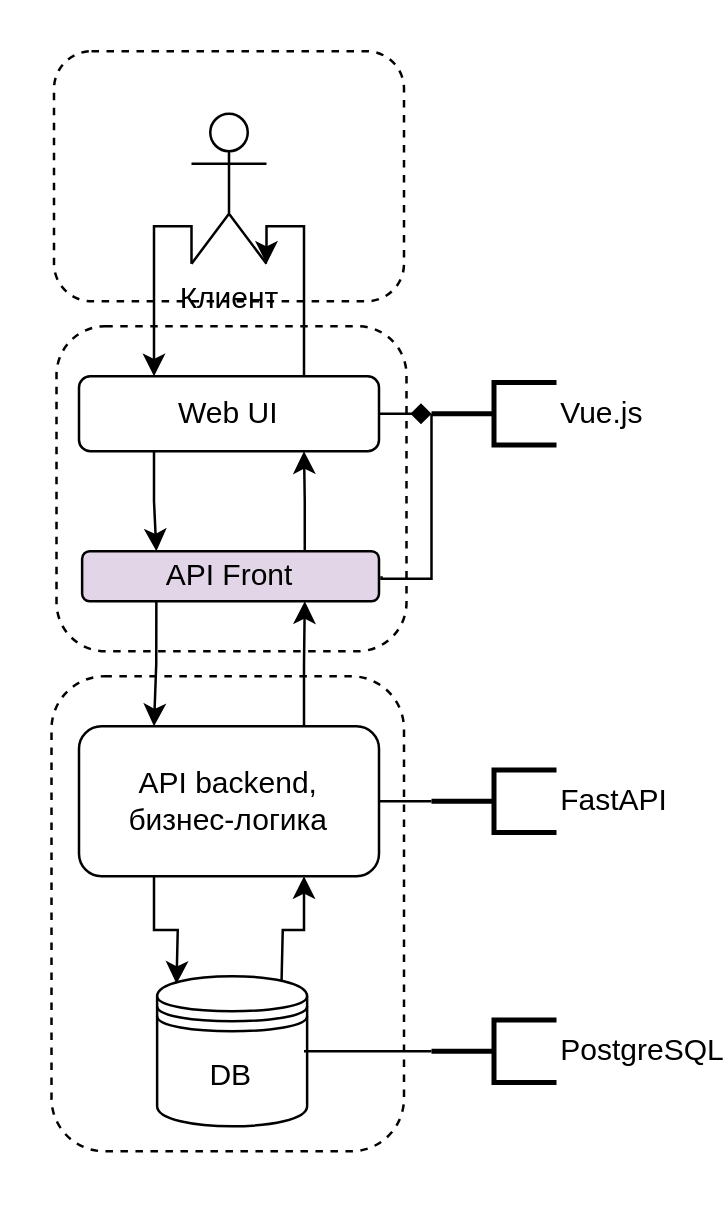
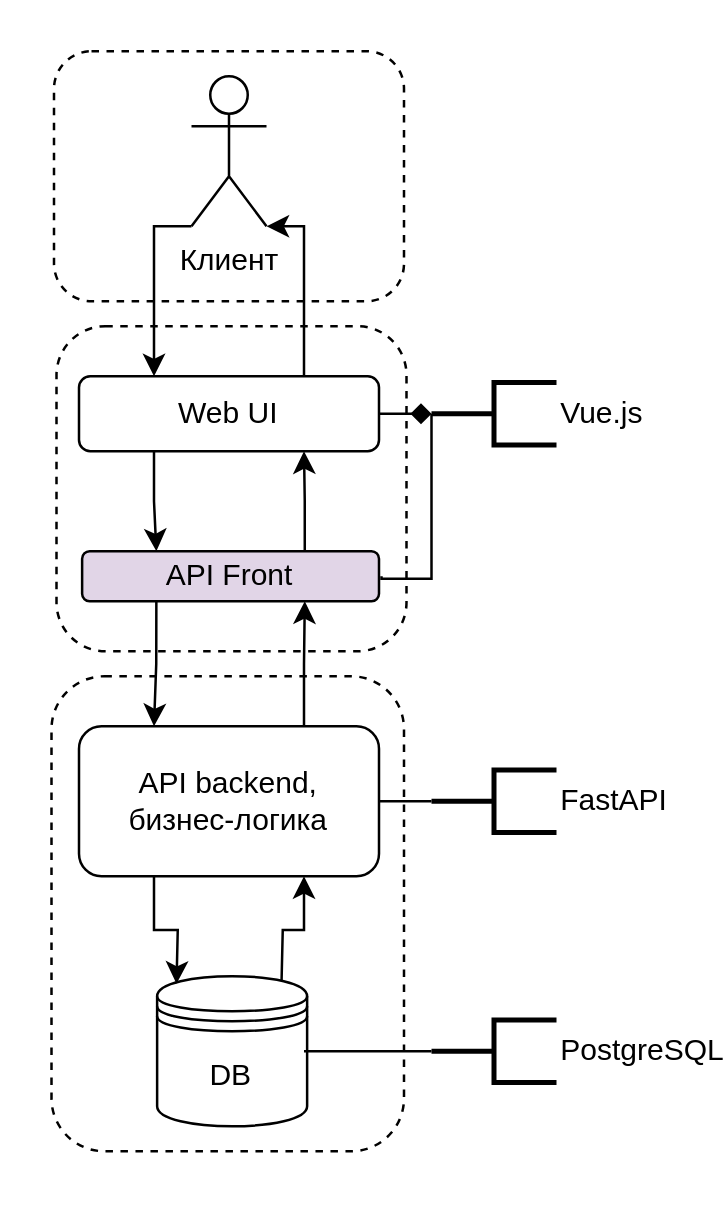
(229, 189) -> (229, 151)
